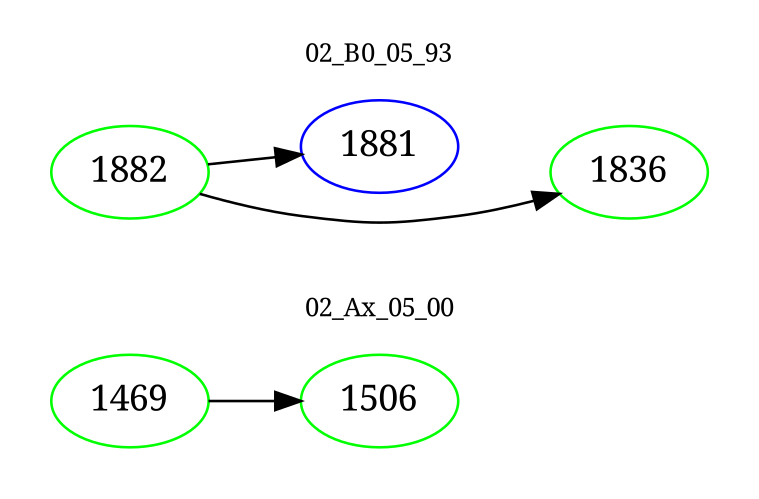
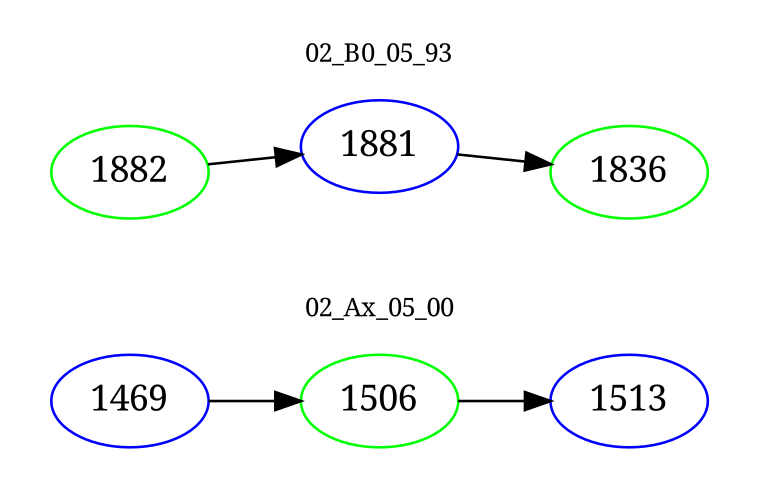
(366, 222) -> (491, 158)
(130, 401) -> (130, 401)
none -> (629, 401)
